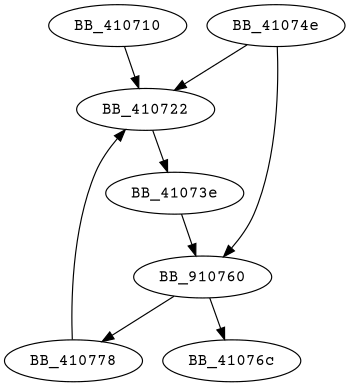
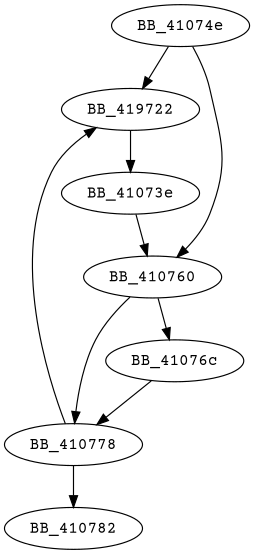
(118, 26) -> none
(146, 109) -> (131, 109)
(203, 277) -> (153, 277)
none -> (129, 399)
none -> (73, 528)
